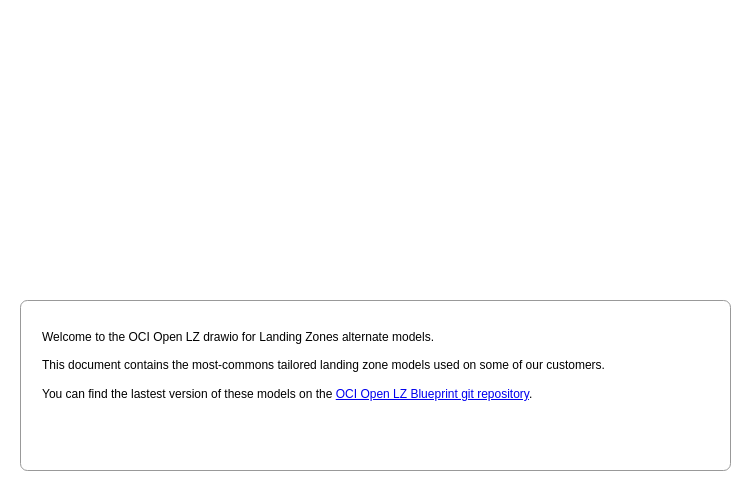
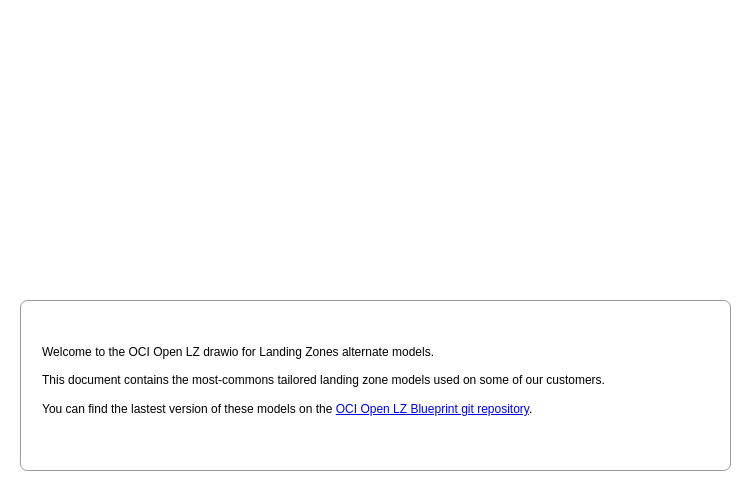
(336, 366) -> (336, 381)
